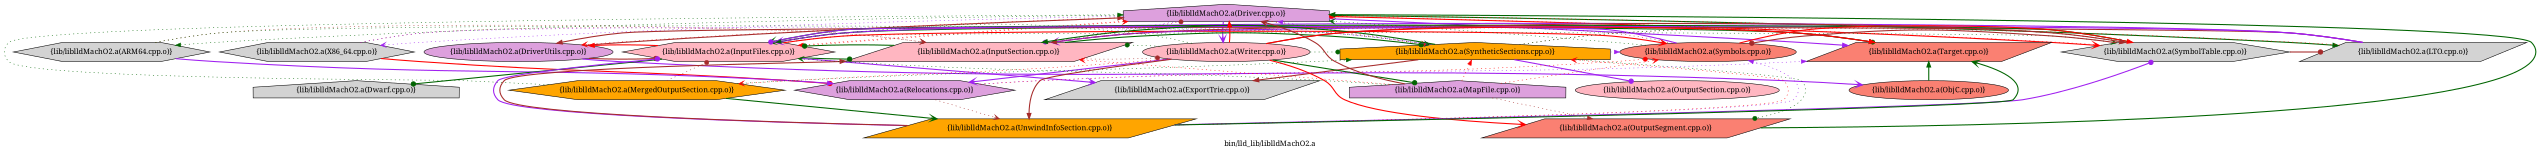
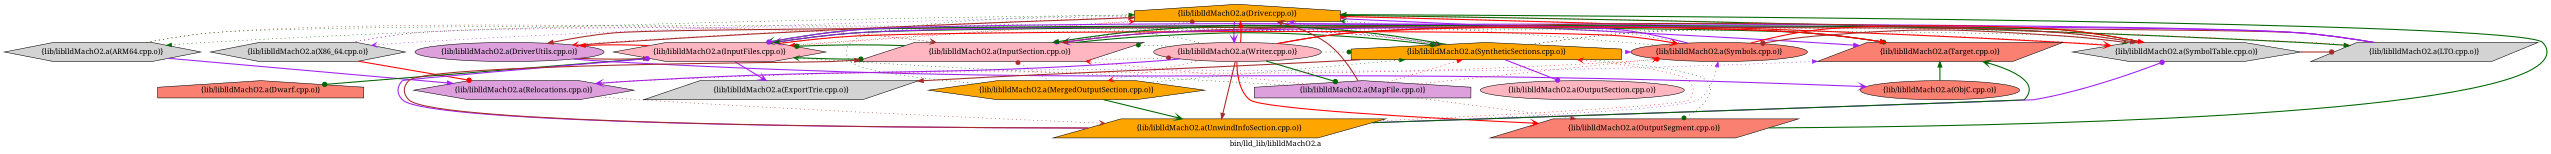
(1226, 14) -> (1237, 14)
(621, 59) -> (612, 59)
(687, 72) -> (1035, 72)
(356, 90) -> (261, 90)
